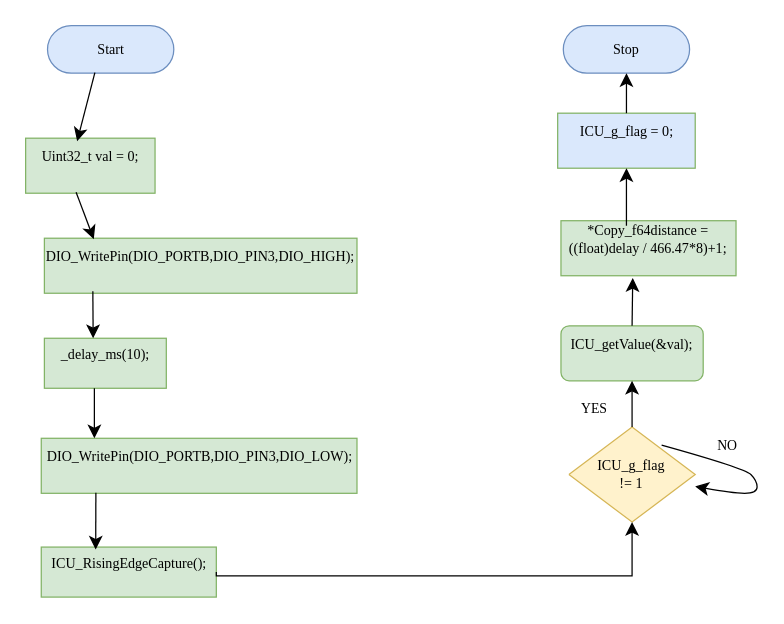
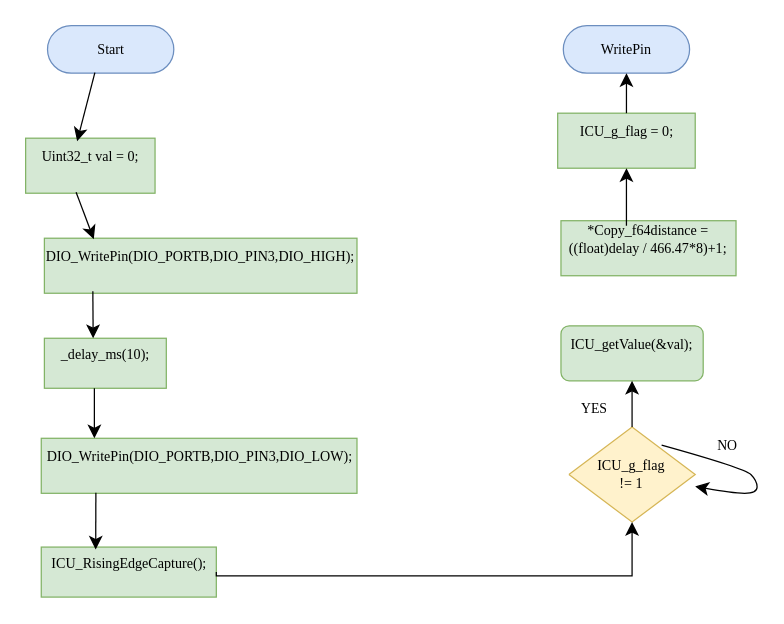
(626, 49) -> (626, 49)
(626, 141) -> (626, 141)
(632, 306) -> none
